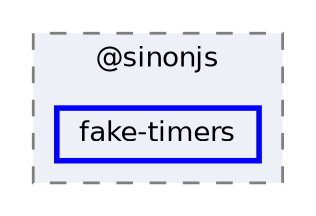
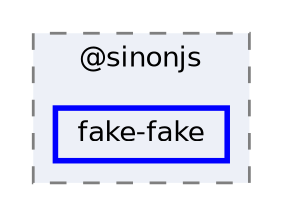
(158, 134) -> (141, 134)
